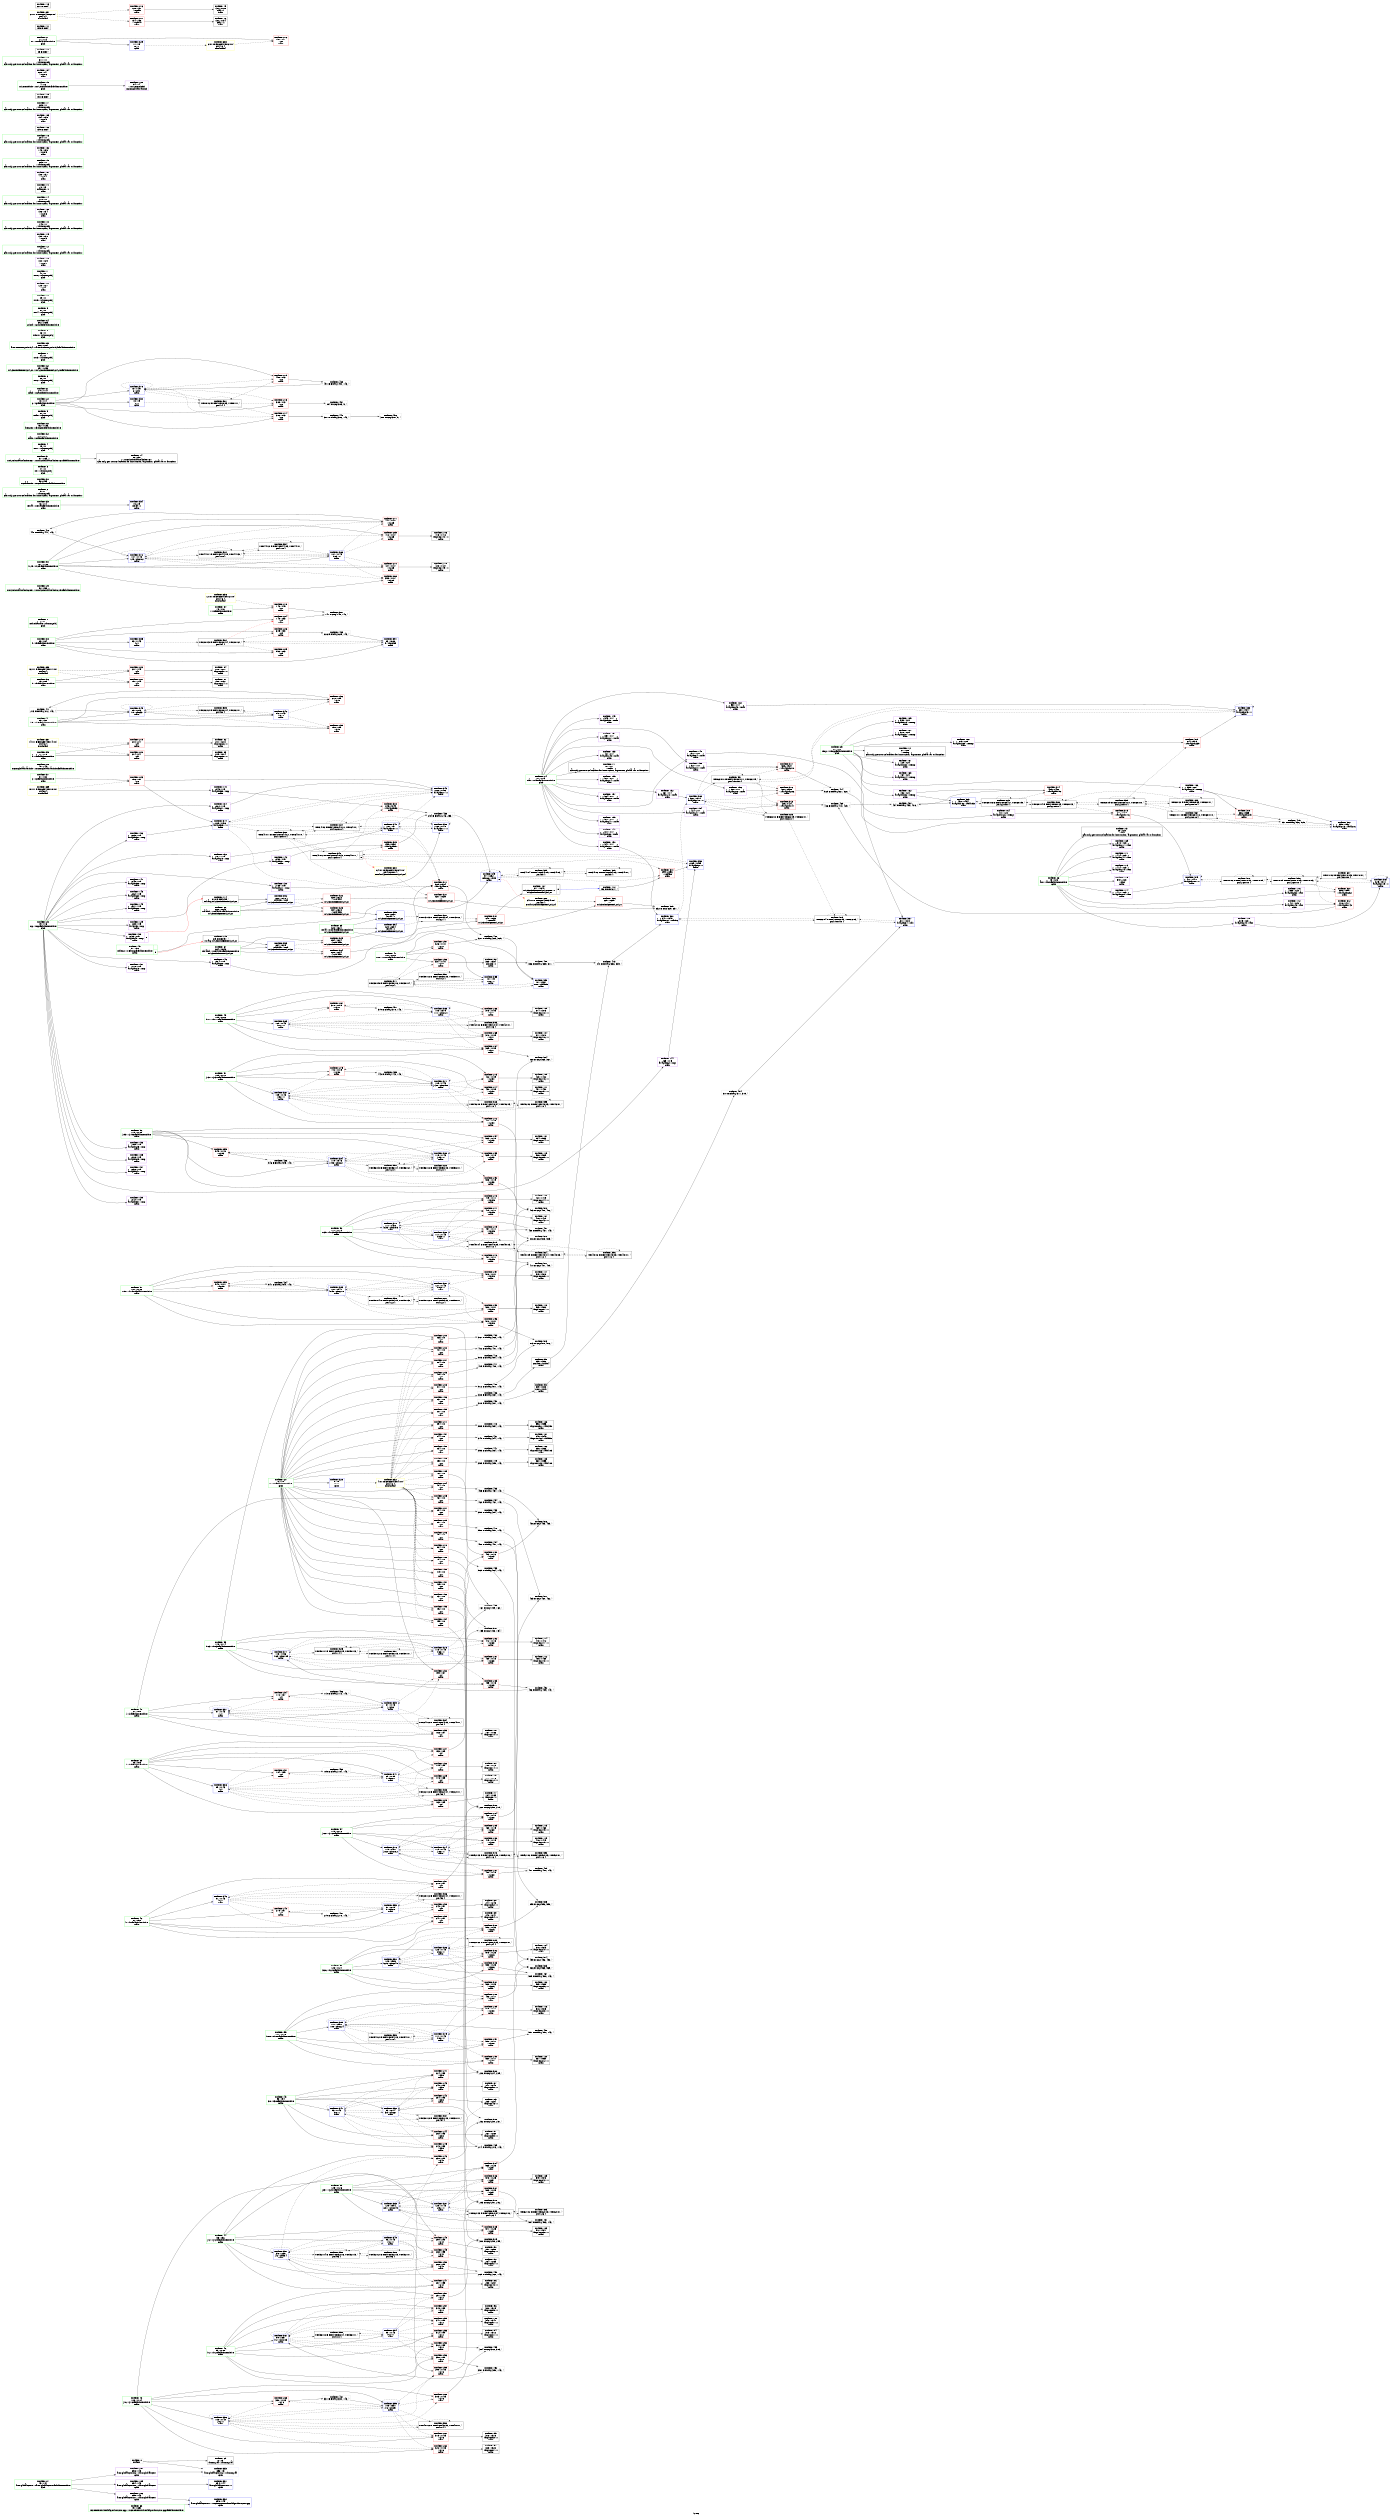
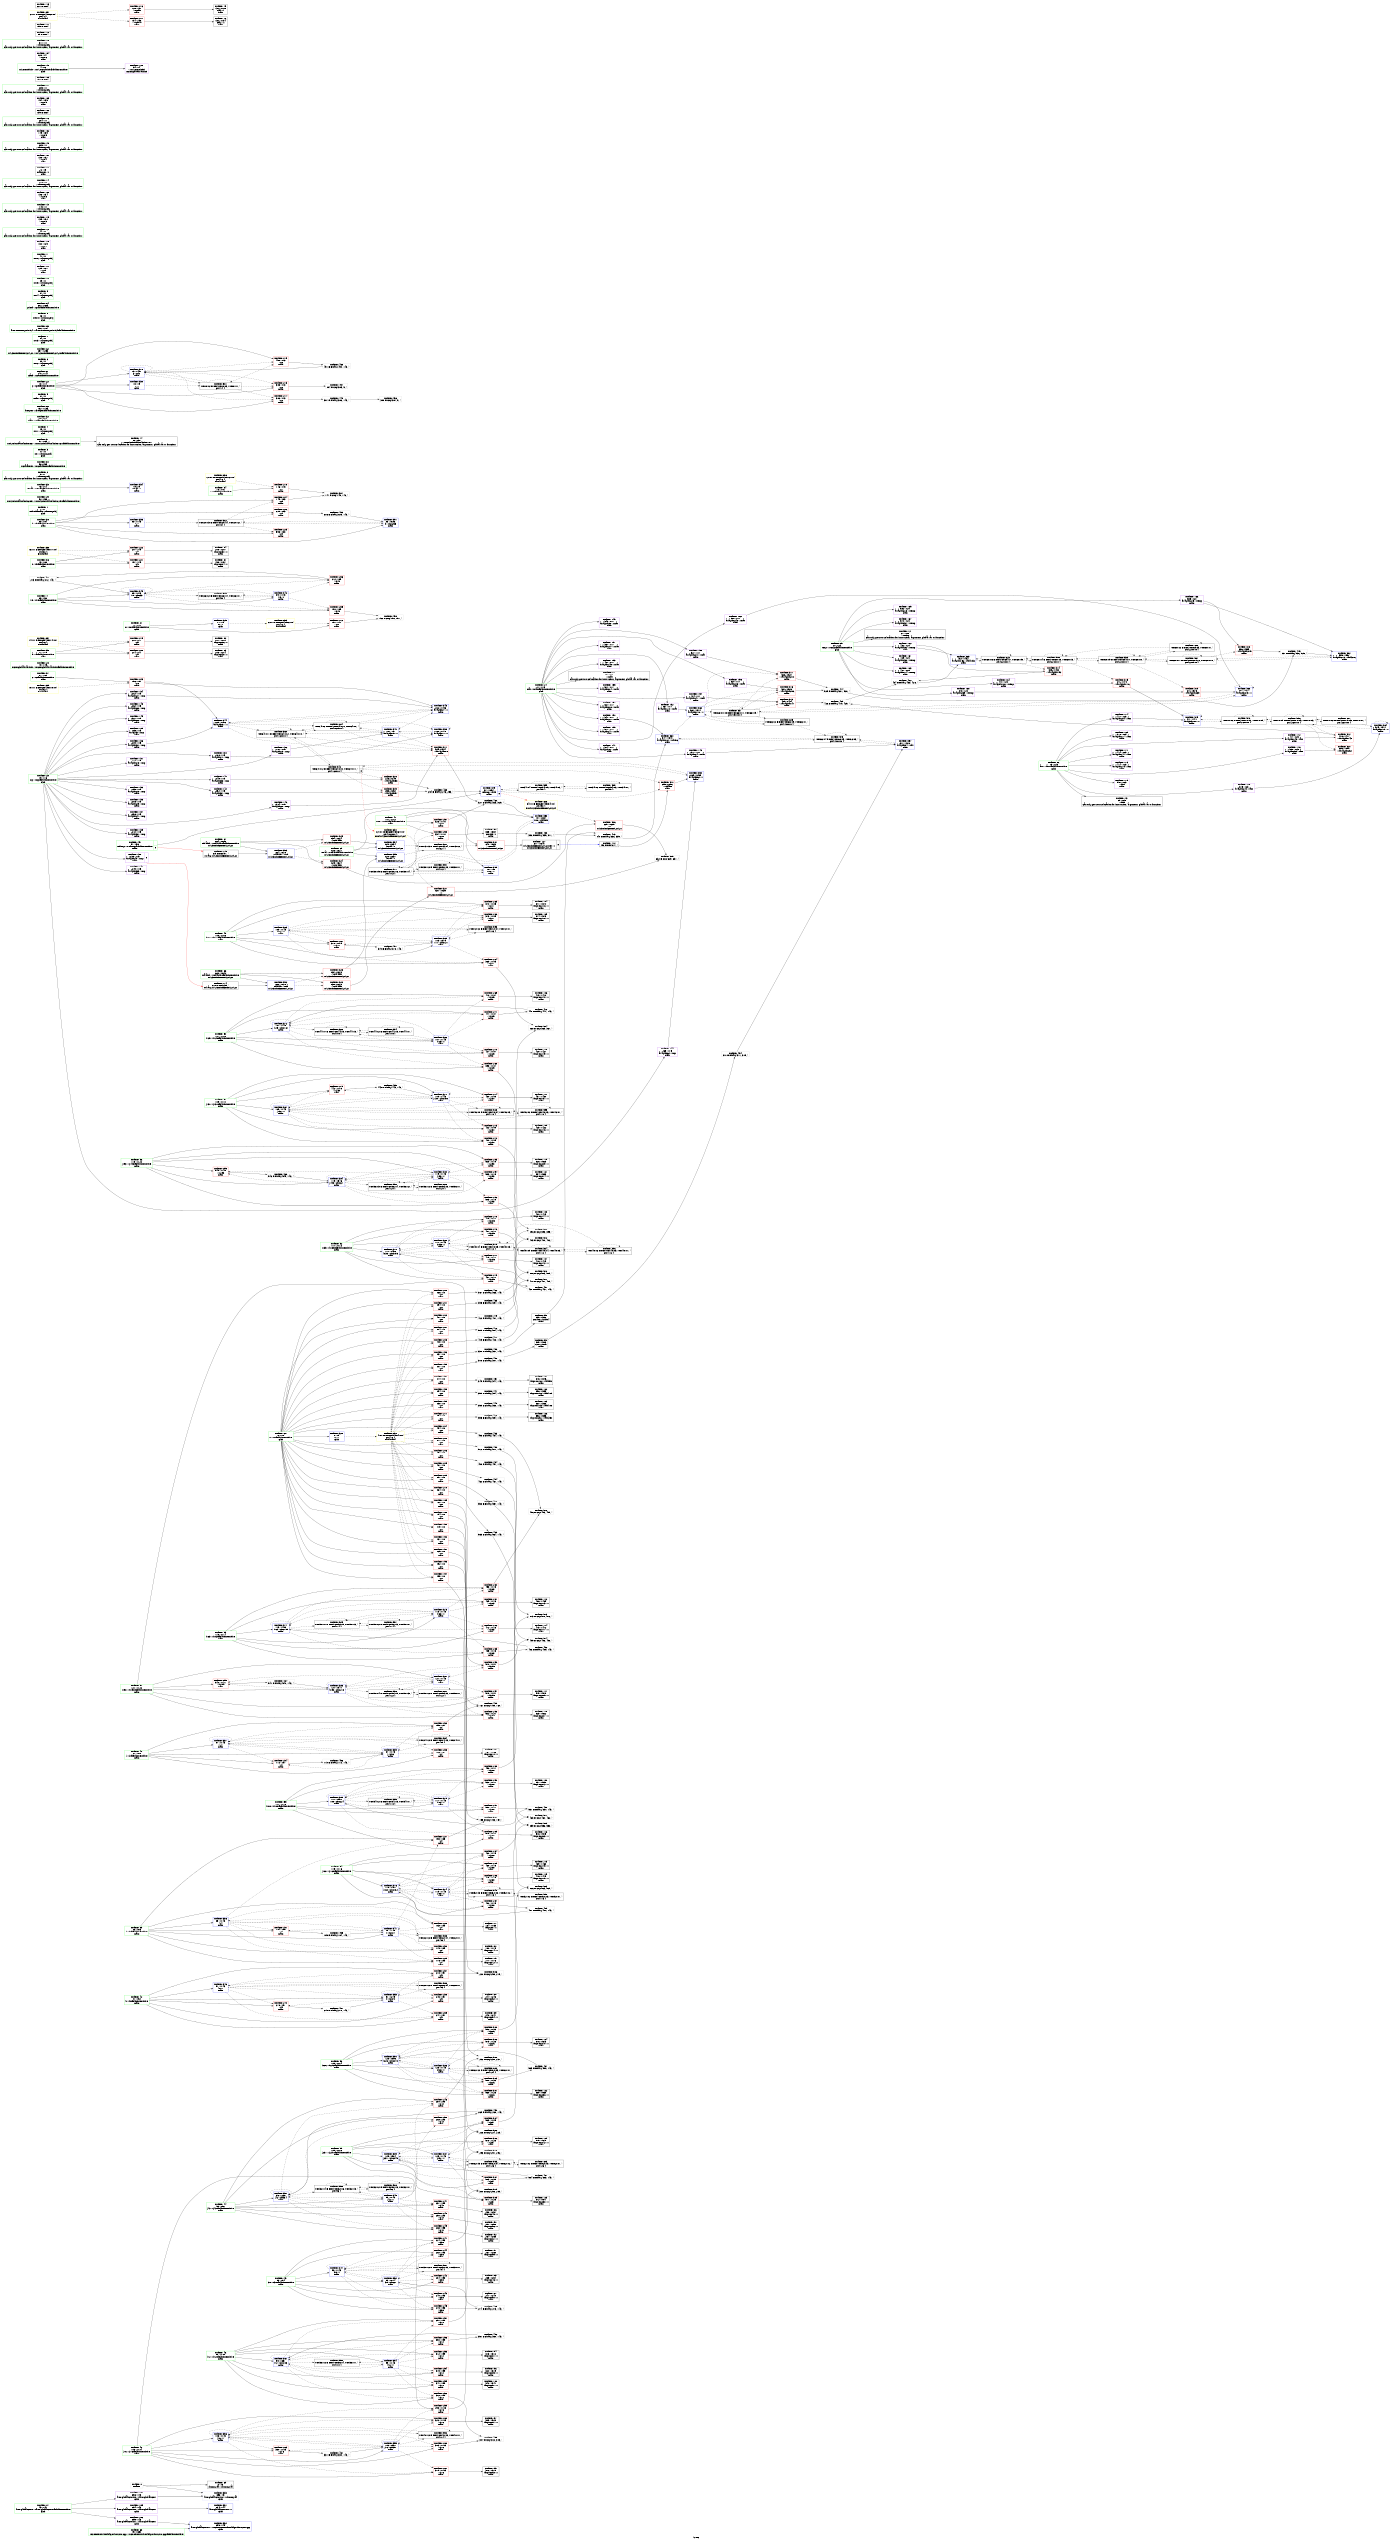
none -> (391, 617)
(249, 629) -> (249, 509)
(134, 790) -> (133, 779)
none -> (541, 1231)
(417, 2126) -> (382, 2266)
